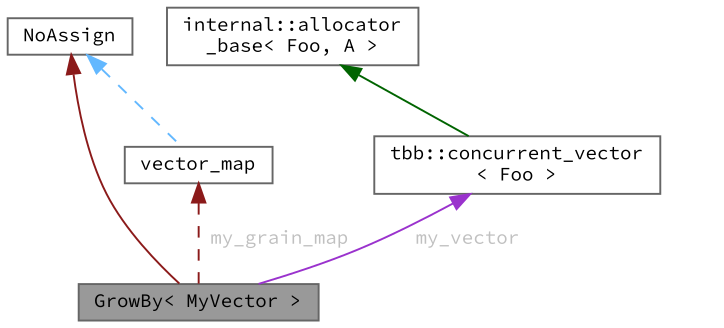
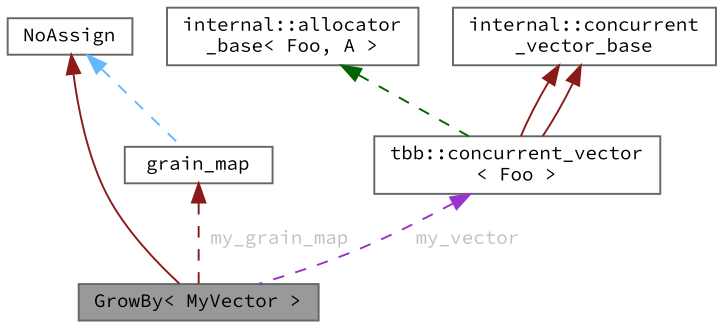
none -> (584, 36)
(414, 106) -> (414, 106)
(199, 165) -> (199, 165)
(358, 249) -> (358, 249)
